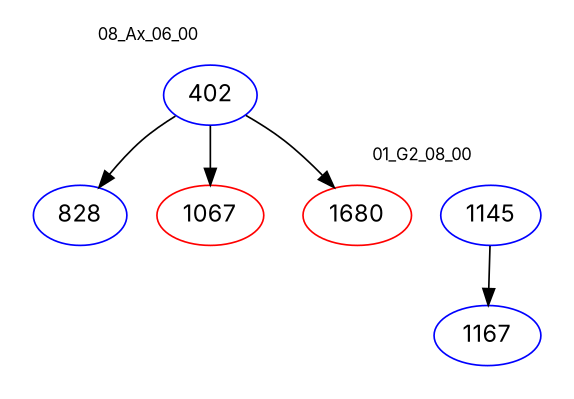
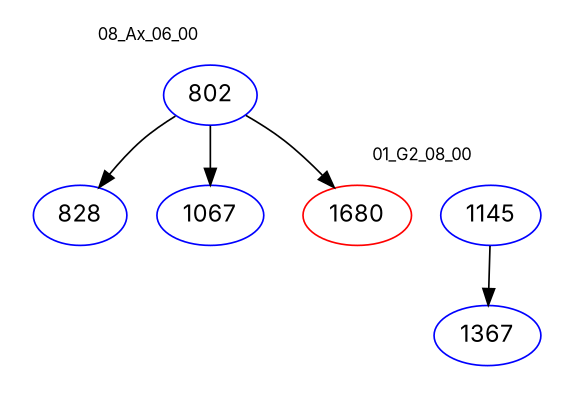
(210, 95) -> (210, 95)
(210, 215) -> (210, 215)
(487, 336) -> (487, 336)
